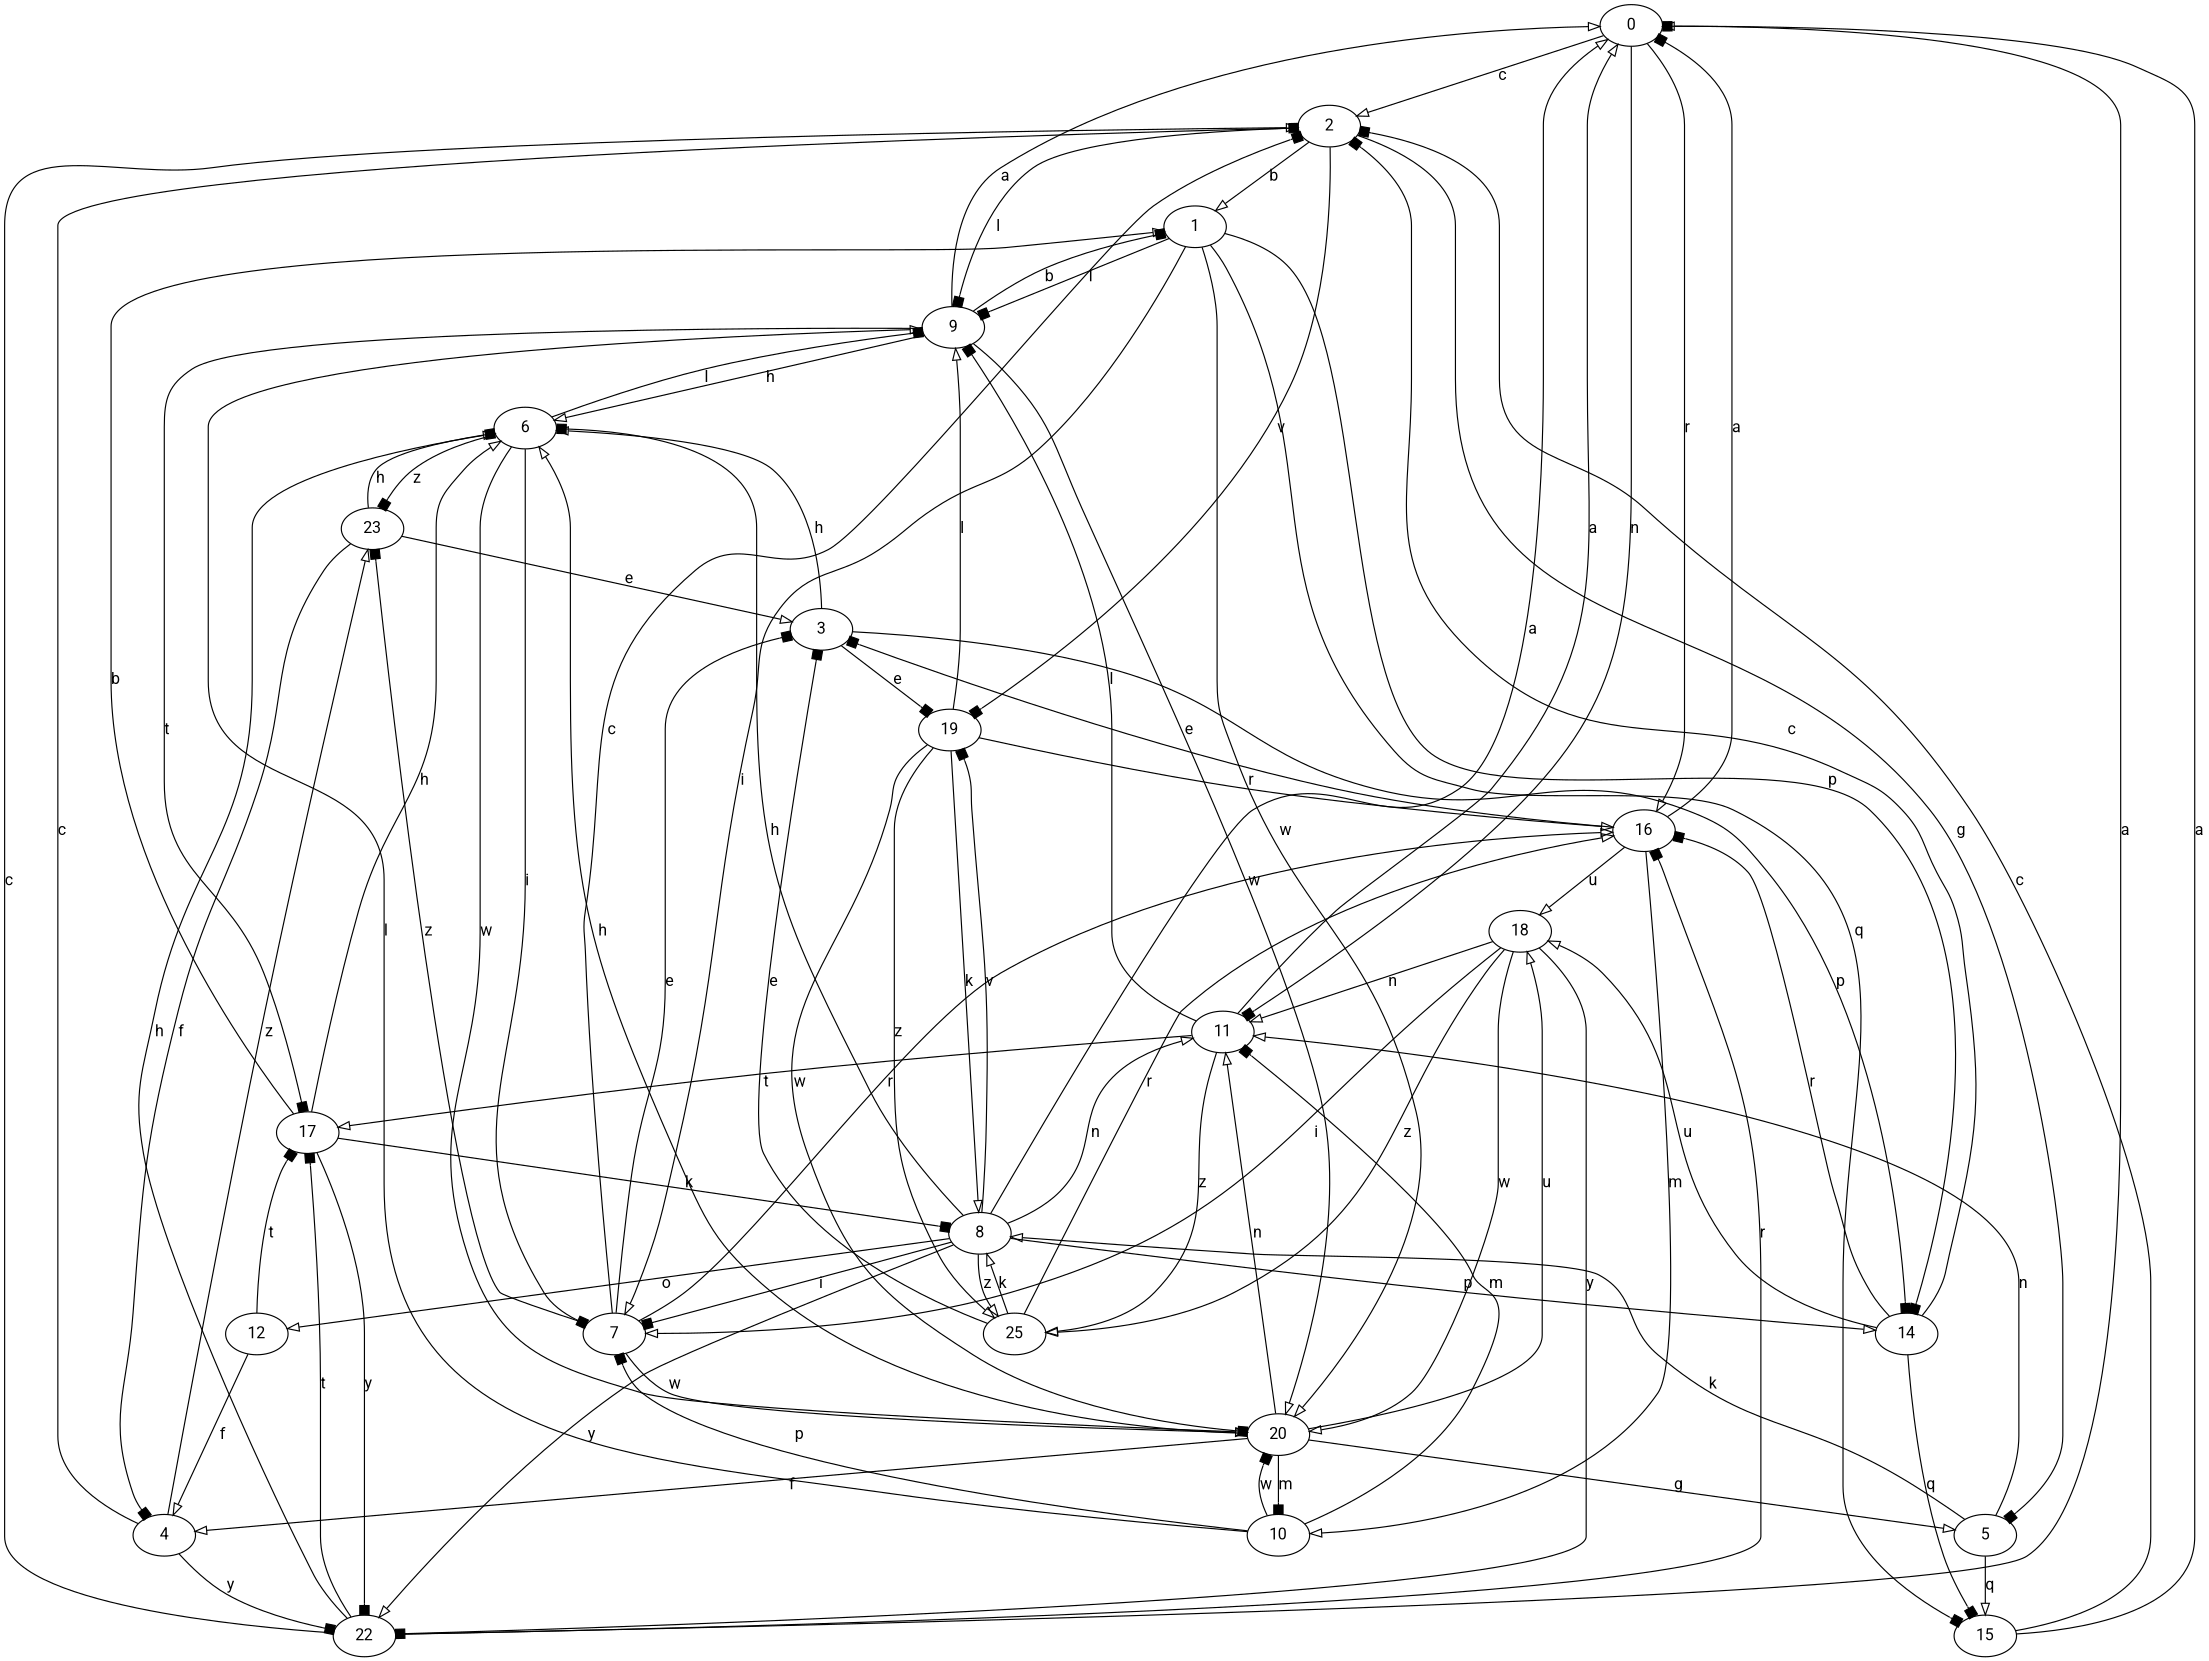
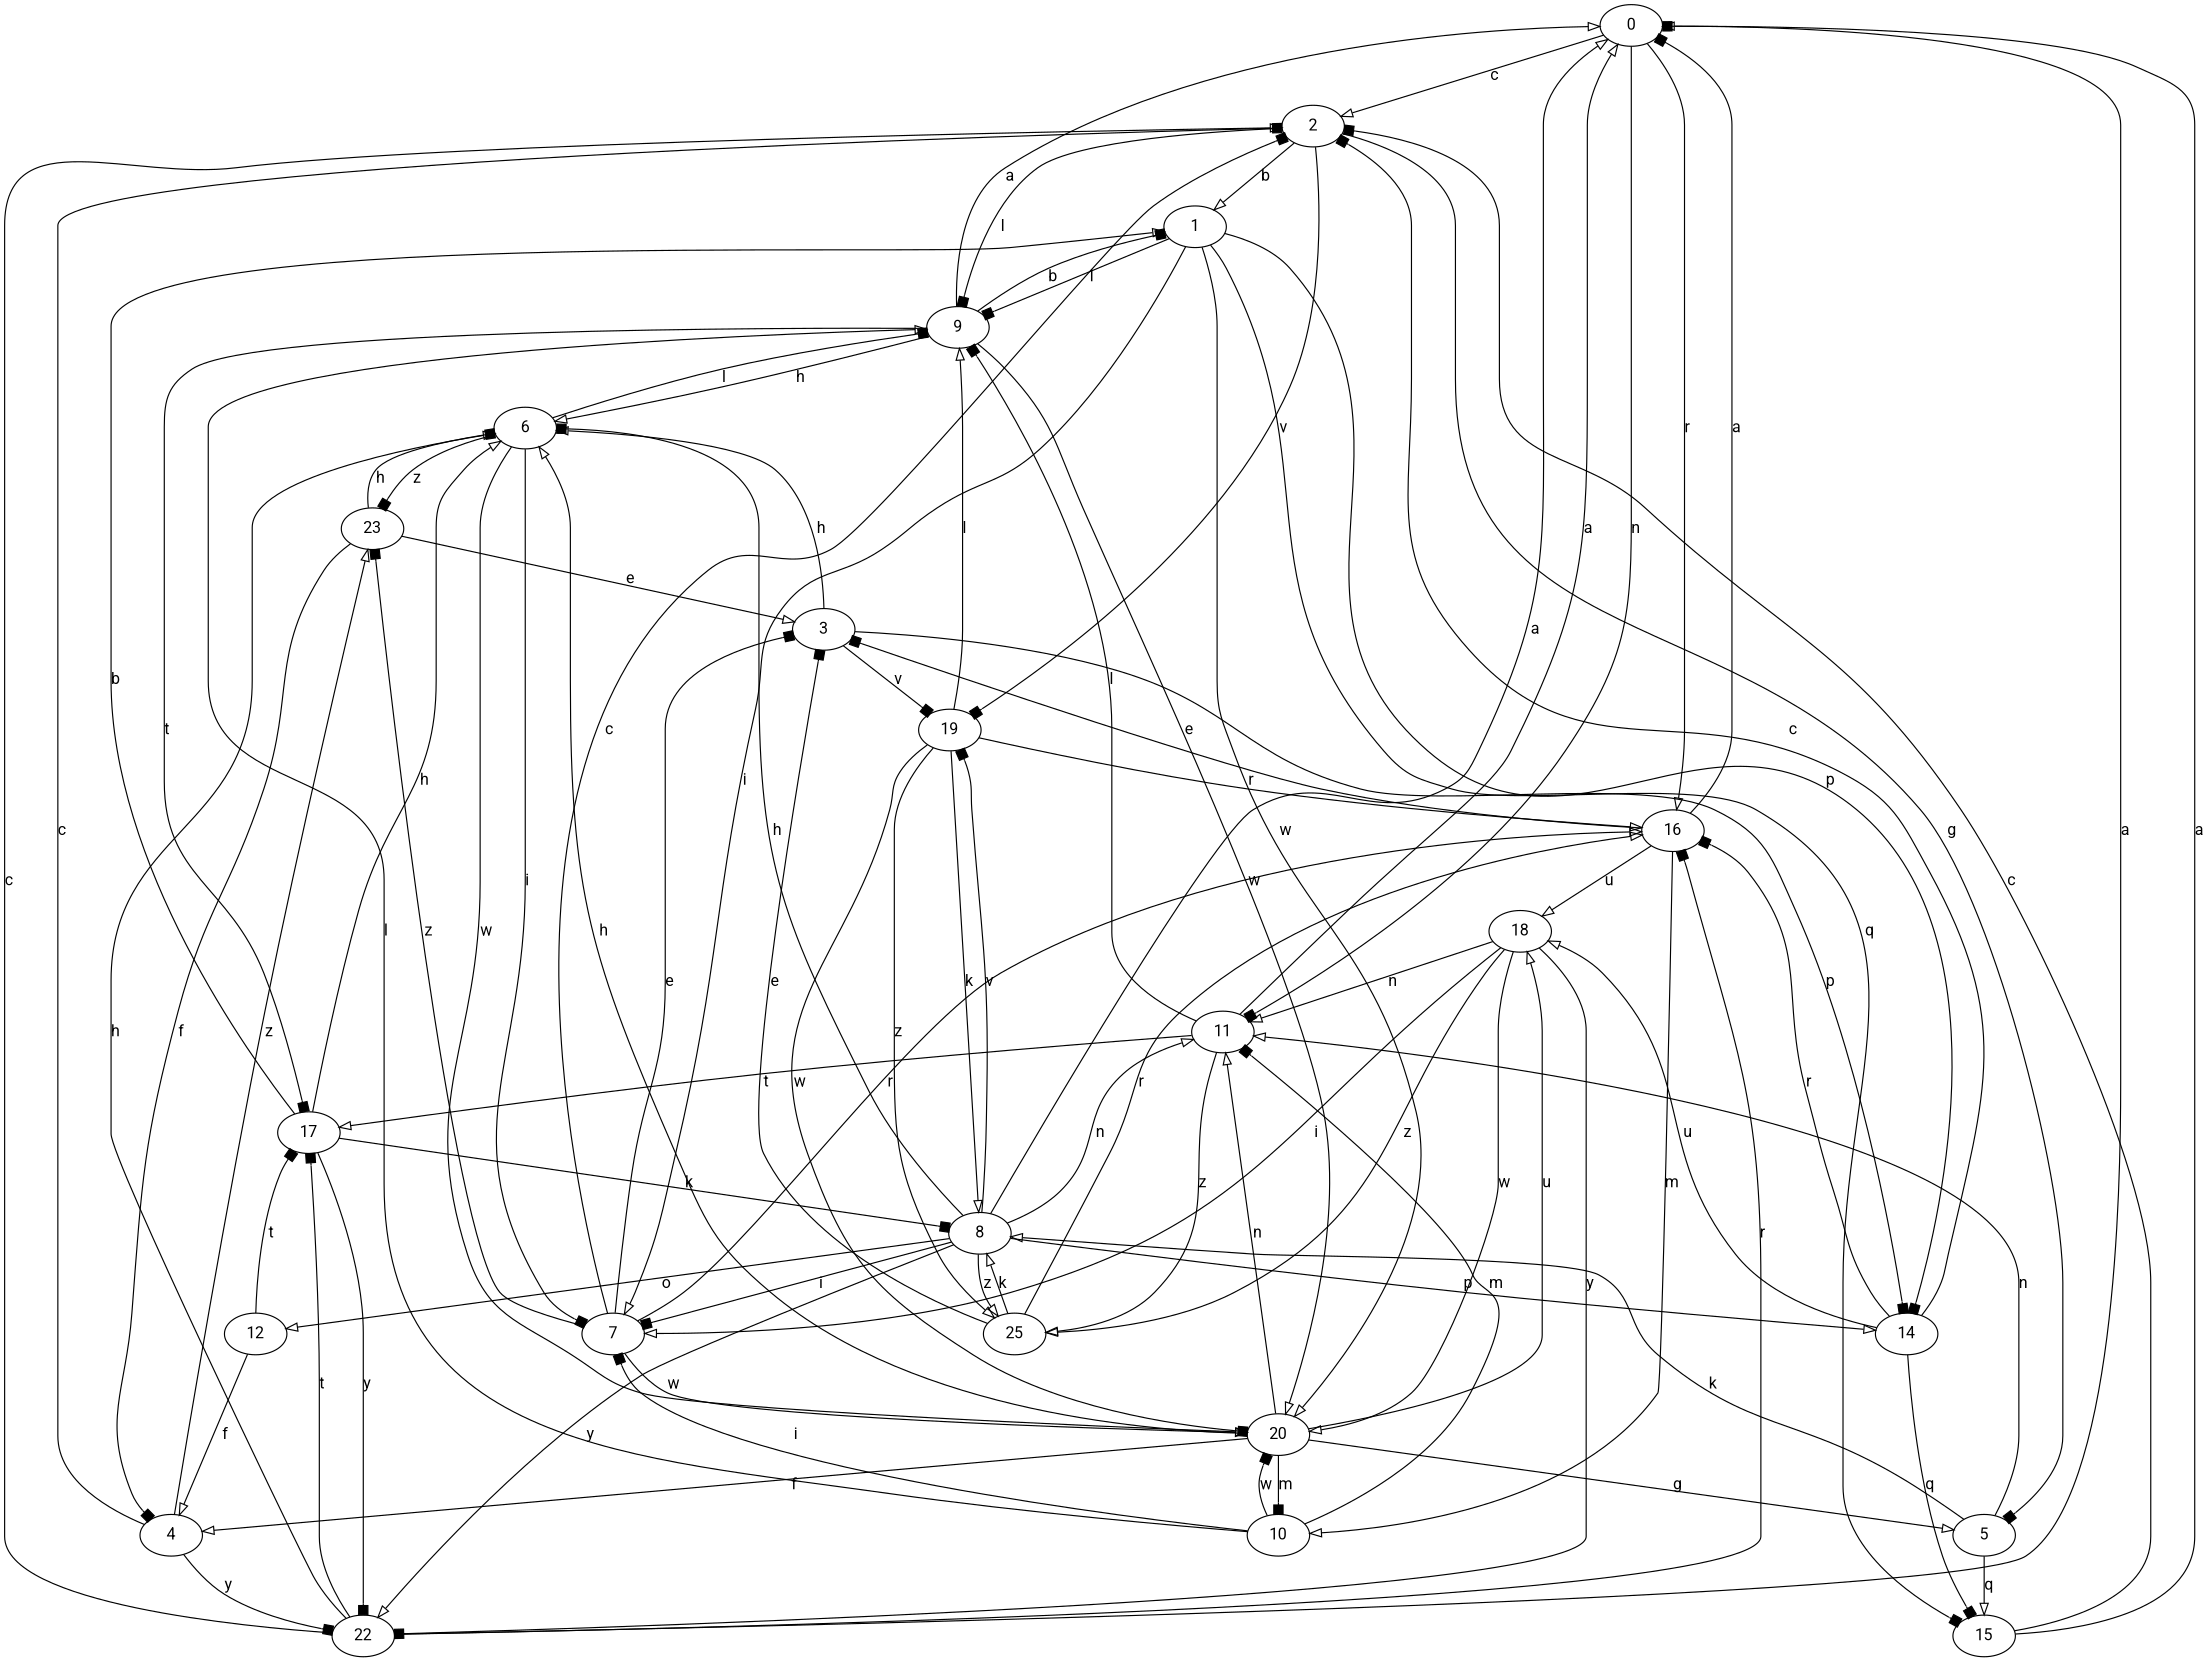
(898, 680) -> (898, 680)
(799, 1435) -> (796, 1435)
